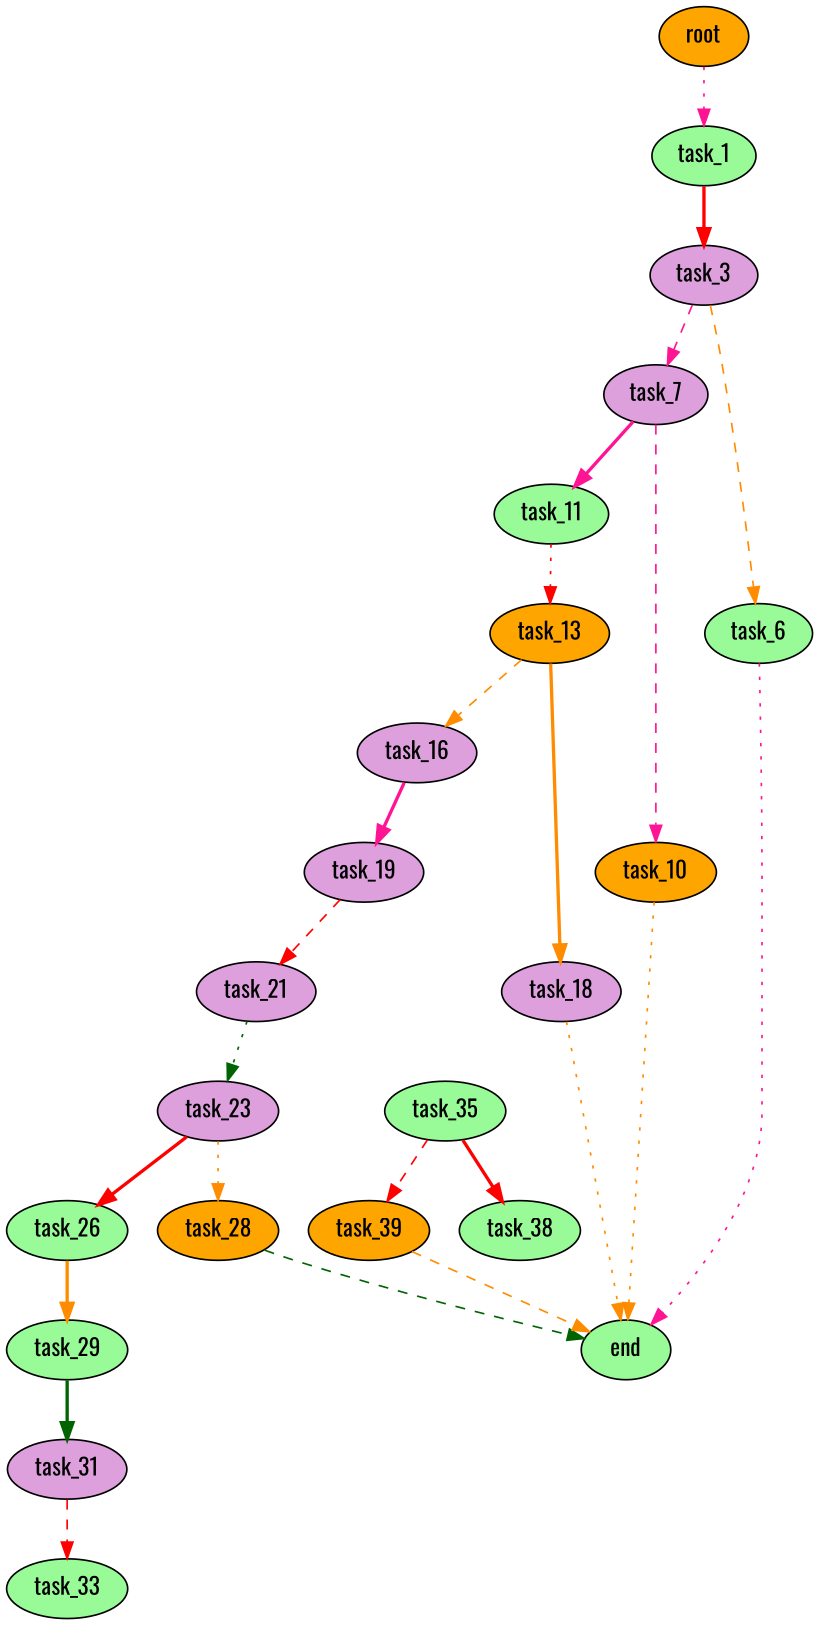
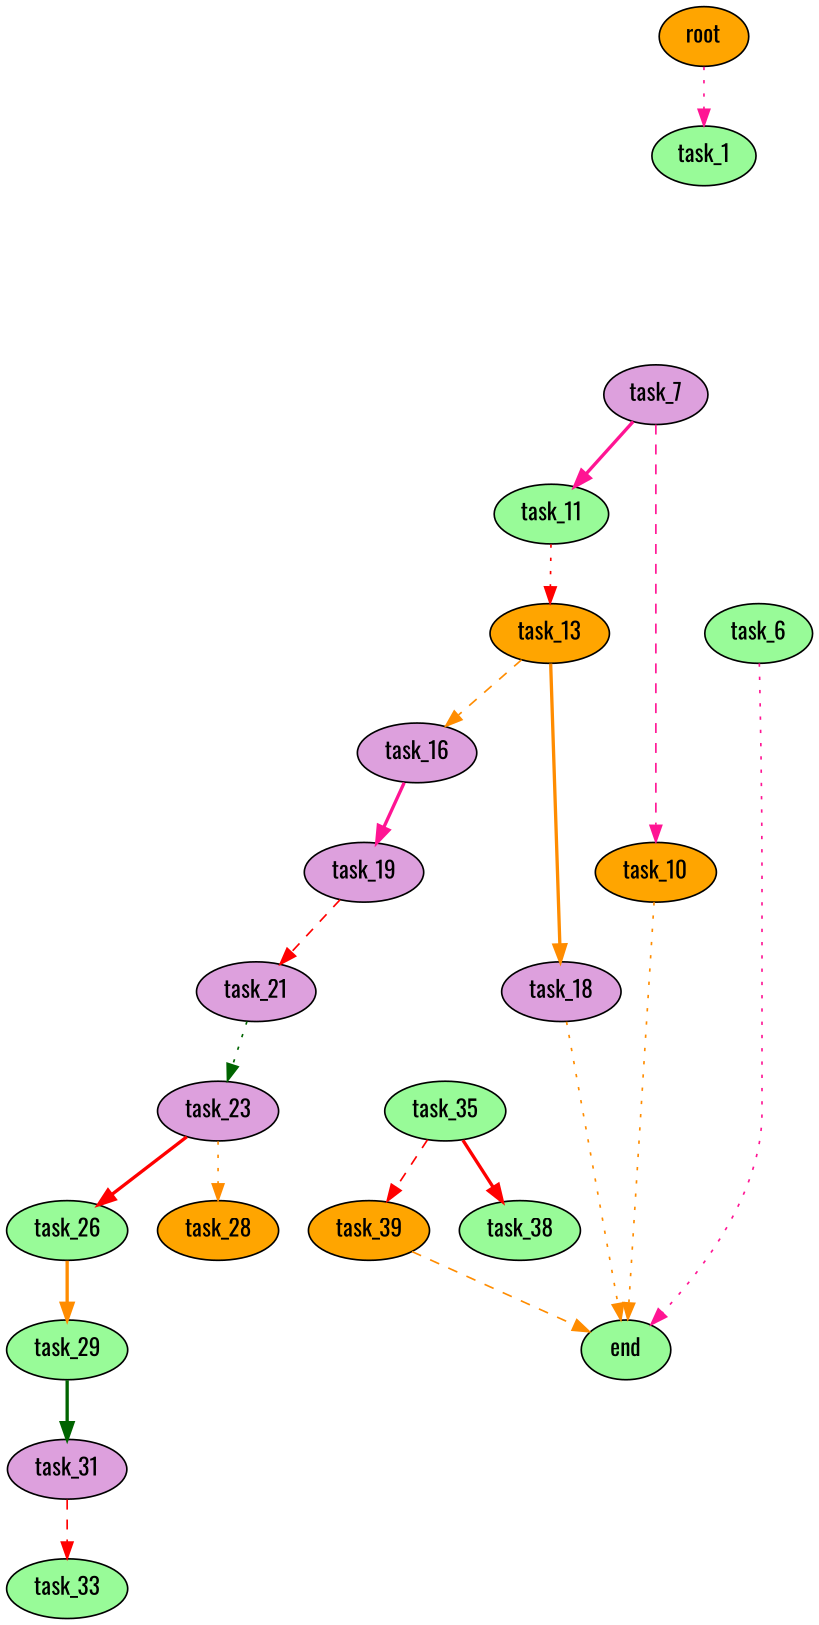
(704, 275) -> none
(415, 1296) -> none
